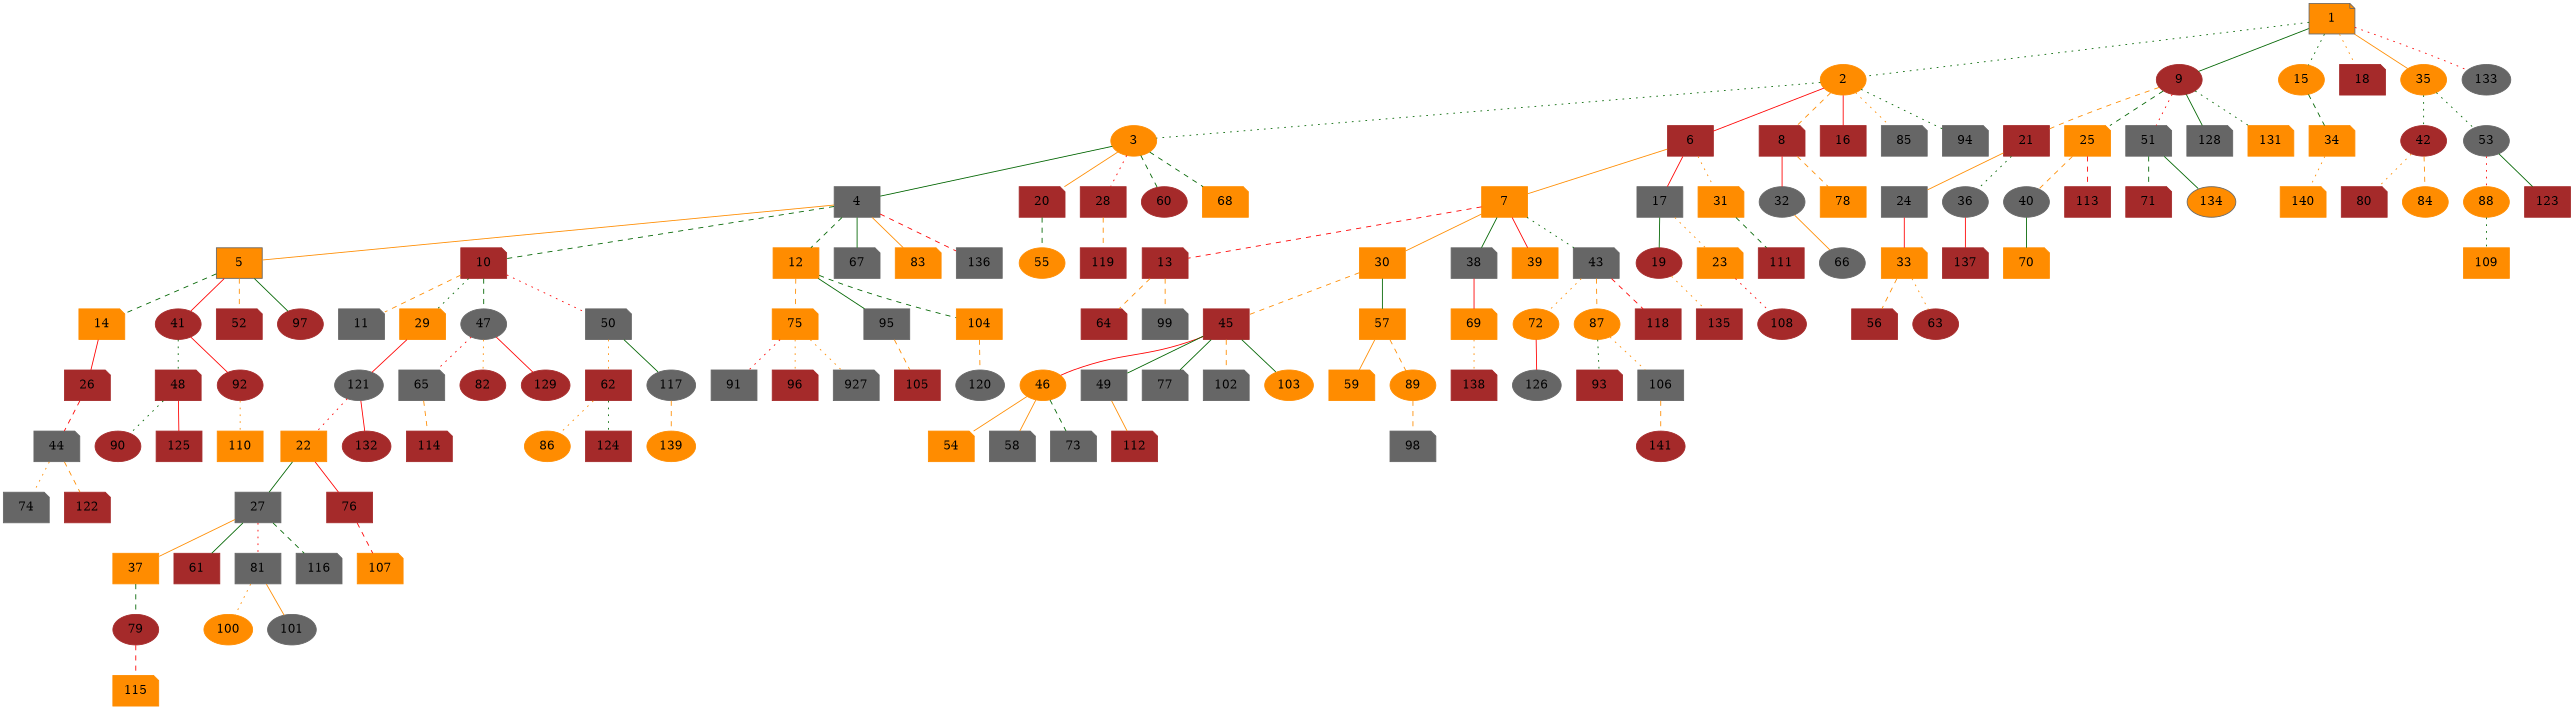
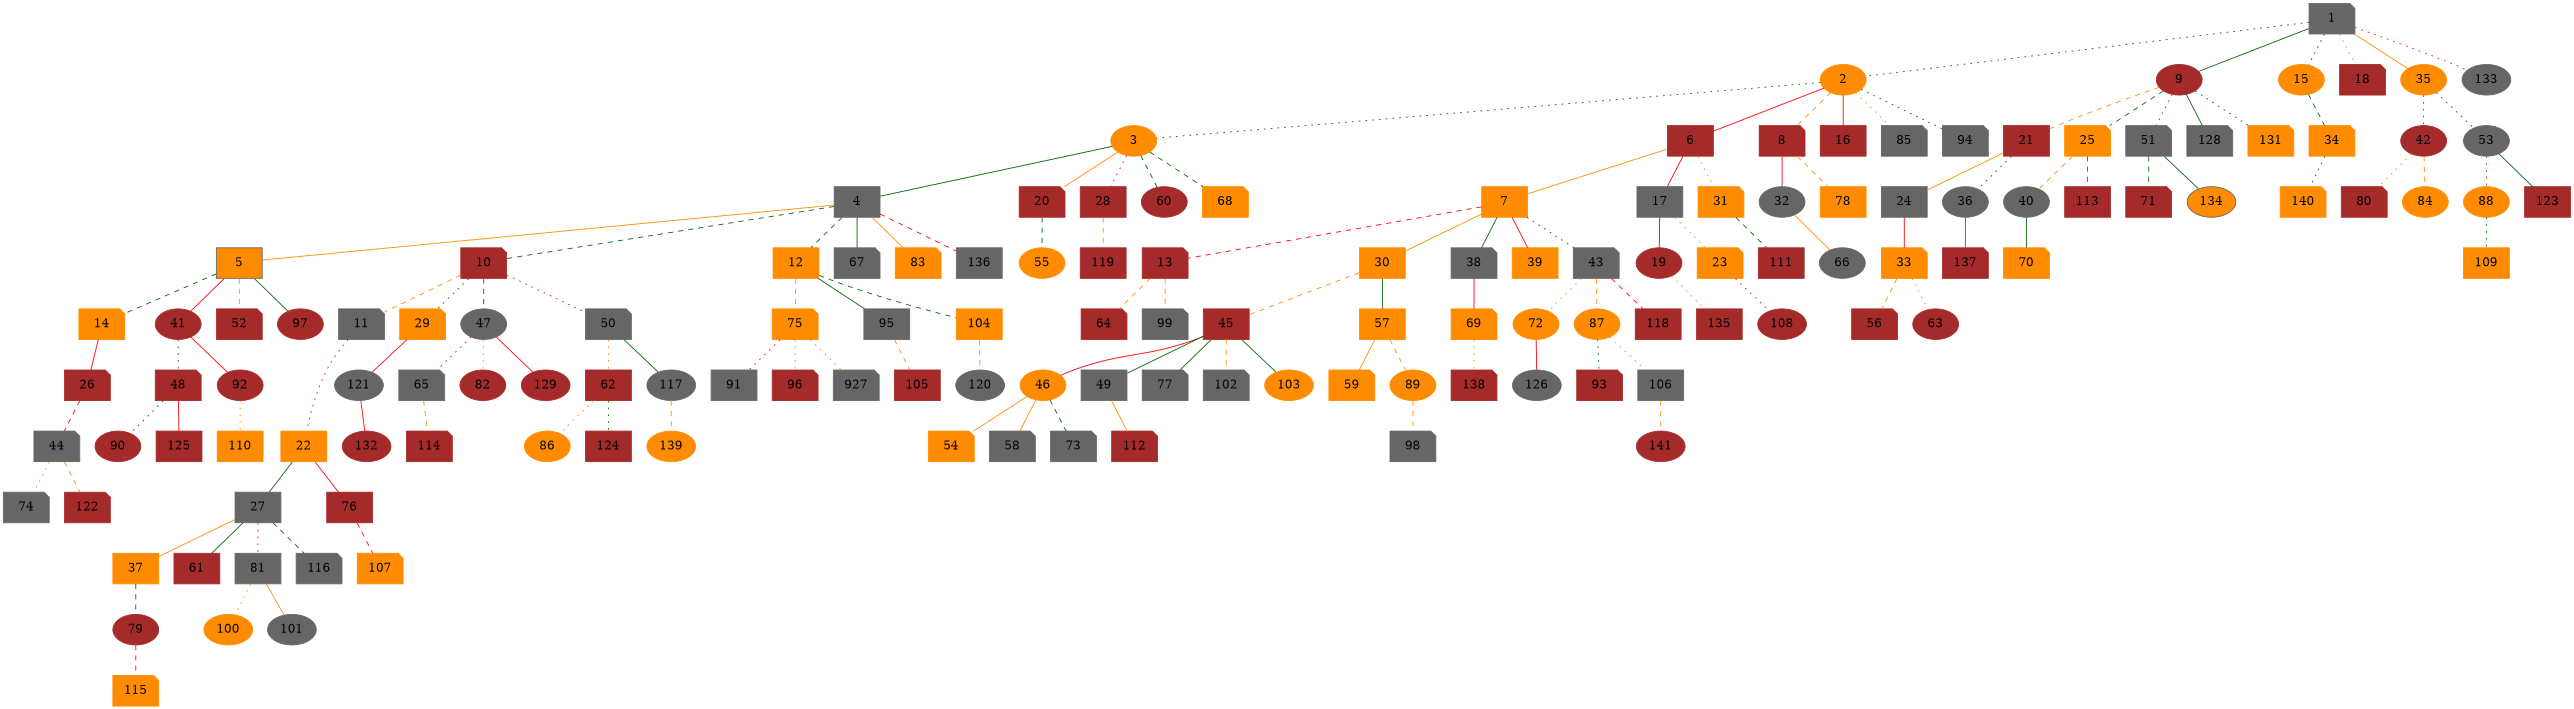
(2332, 19) -> (2332, 19)
(2318, 172) -> (2318, 172)
(332, 415) -> (321, 382)
